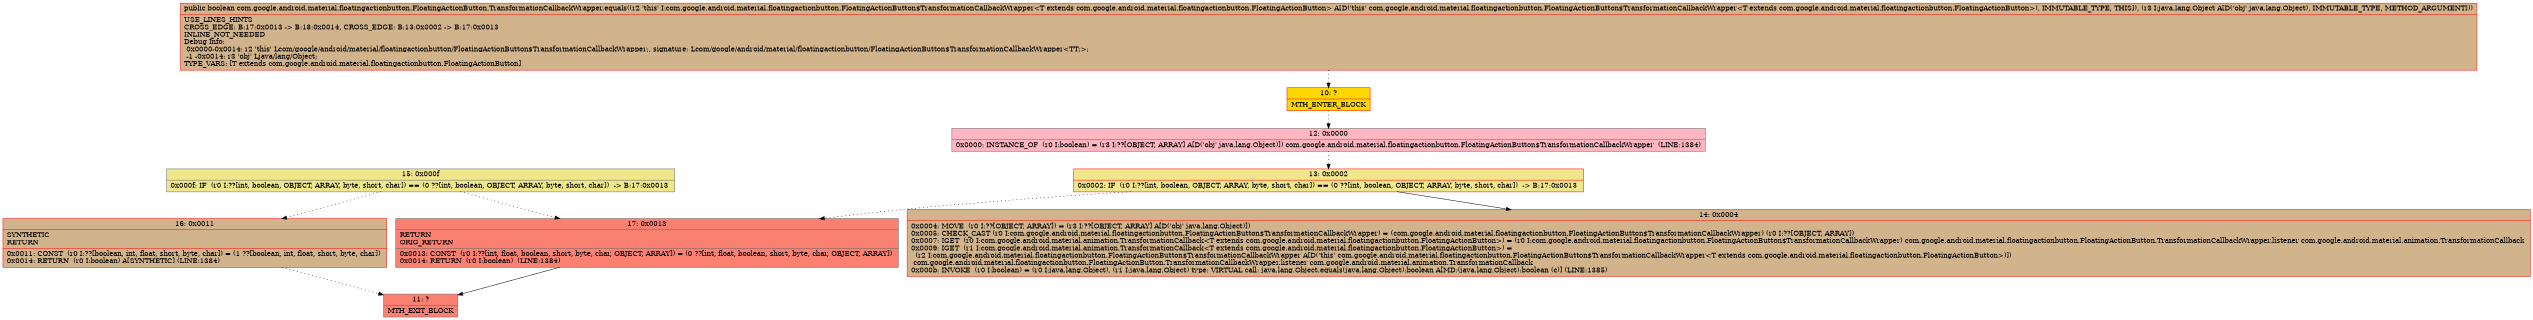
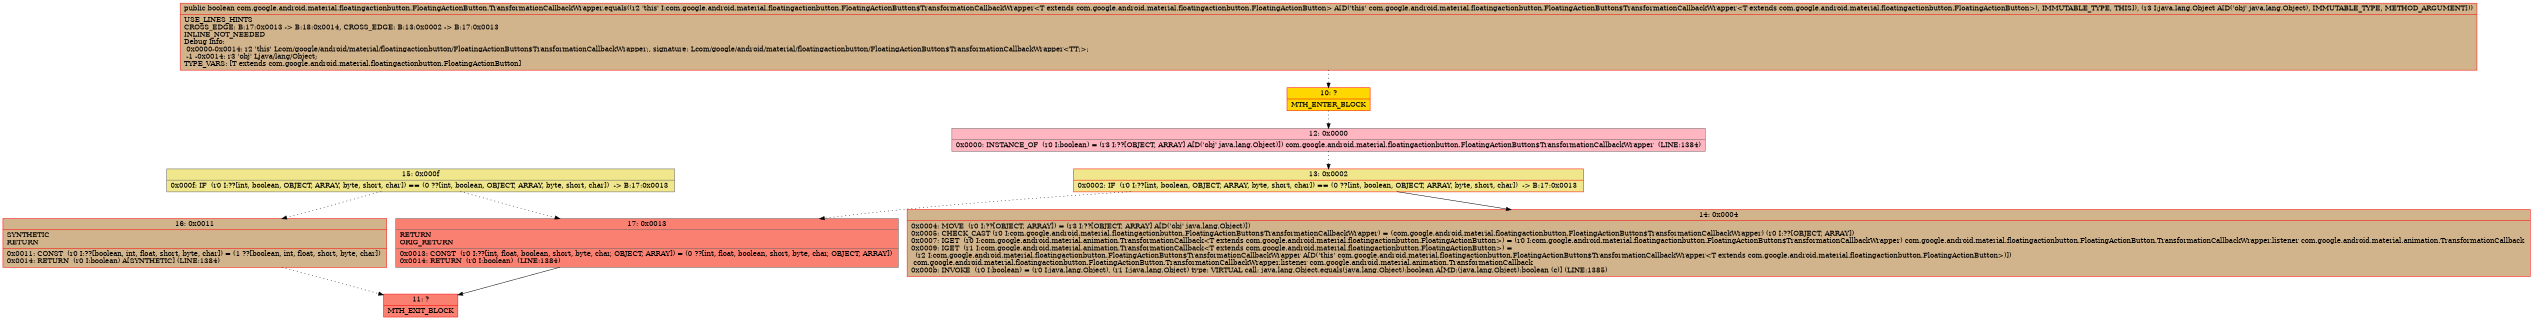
(421, 306) -> (421, 306)
